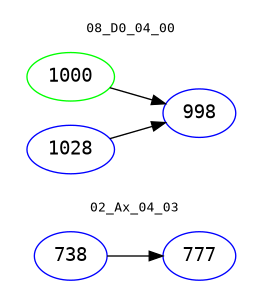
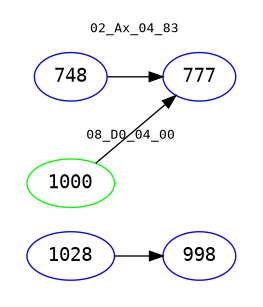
(131, 94) -> (130, 134)
(135, 208) -> (135, 29)
(71, 256) -> (71, 77)
